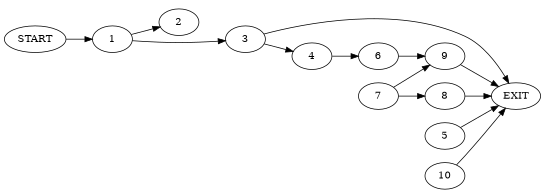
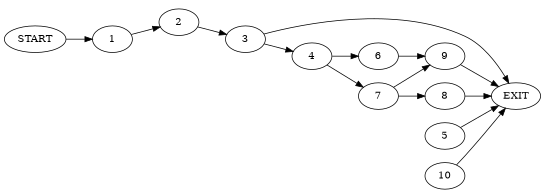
(175, 43) -> (209, 30)
none -> (342, 74)
